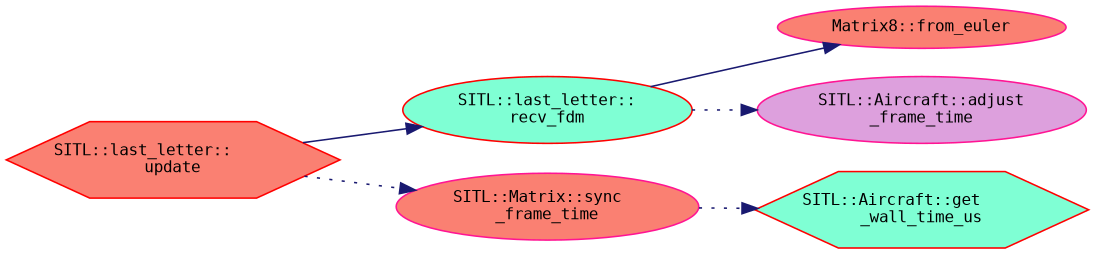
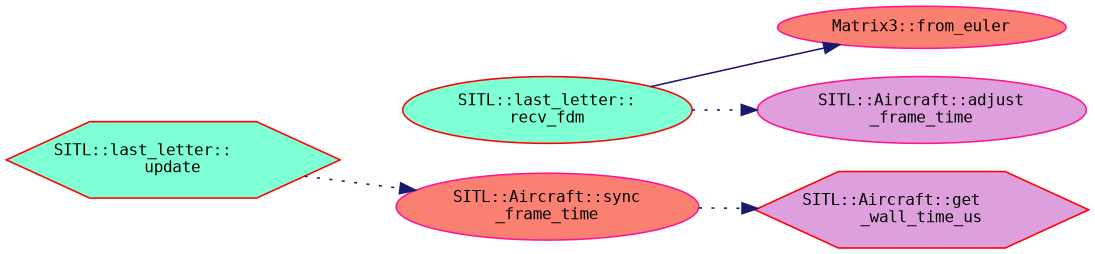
(922, 27) -> (922, 27)
(355, 136) -> none
(173, 160) -> (173, 160)
(547, 207) -> (547, 207)
(922, 210) -> (922, 210)
